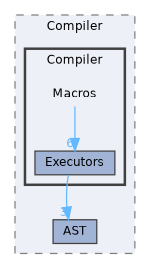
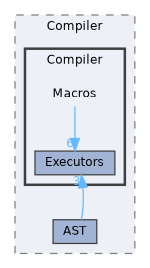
(67, 193) -> (83, 204)
